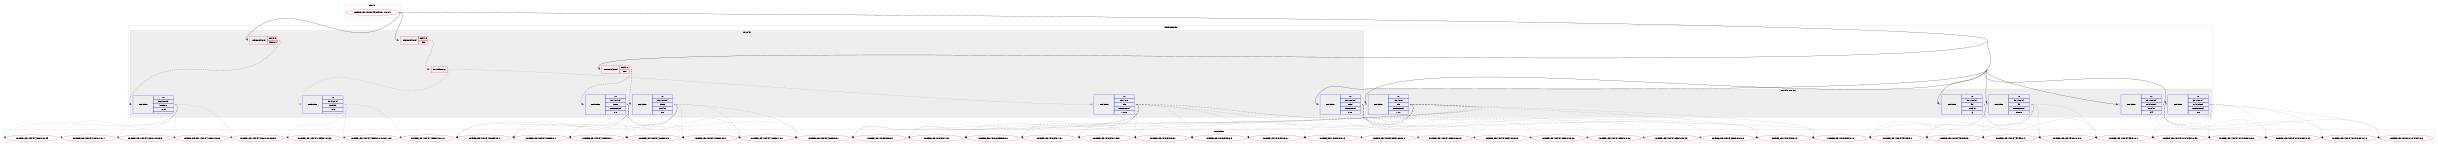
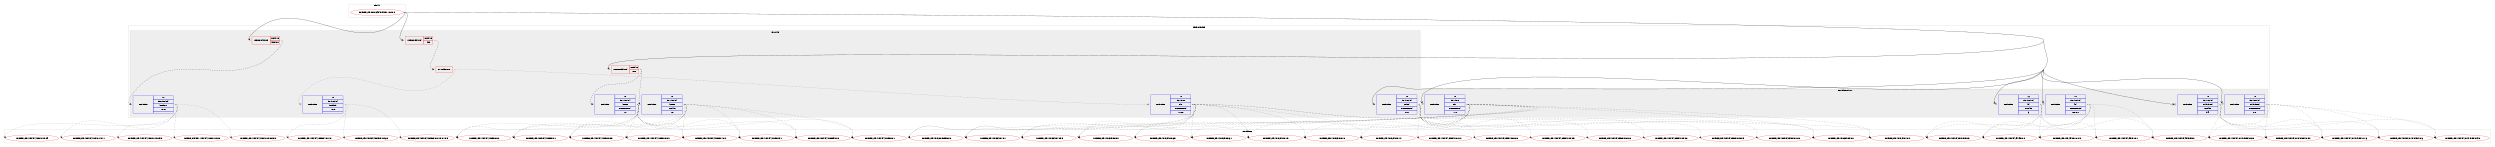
(372, 12) -> (377, 12)
none -> (484, 138)
(1841, 138) -> (1389, 138)
(1954, 138) -> (1954, 138)
